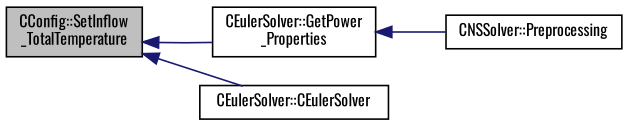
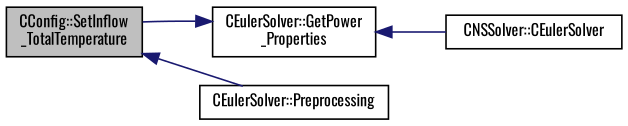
(534, 32) -> (534, 32)
(185, 43) -> (169, 21)
(294, 102) -> (294, 102)
